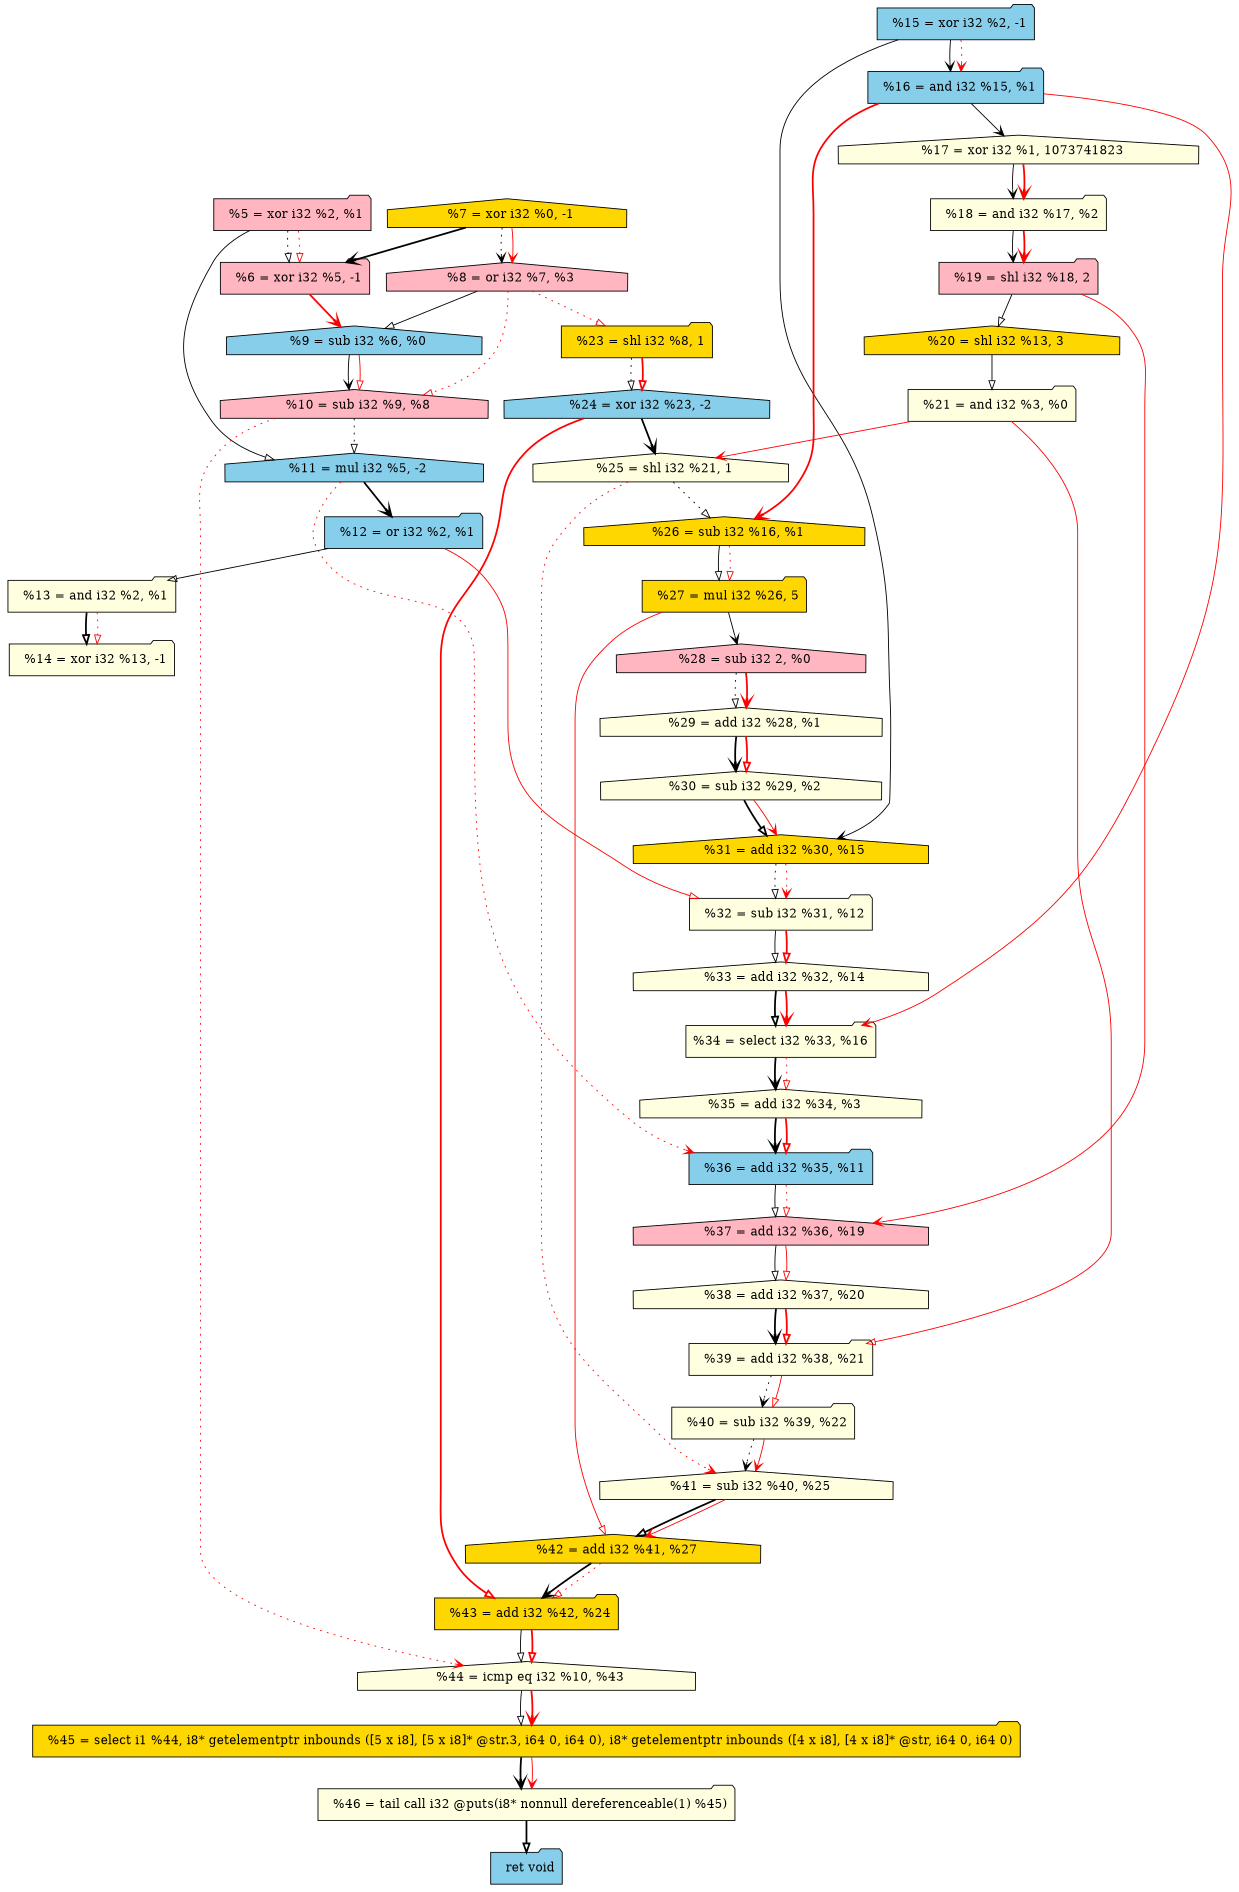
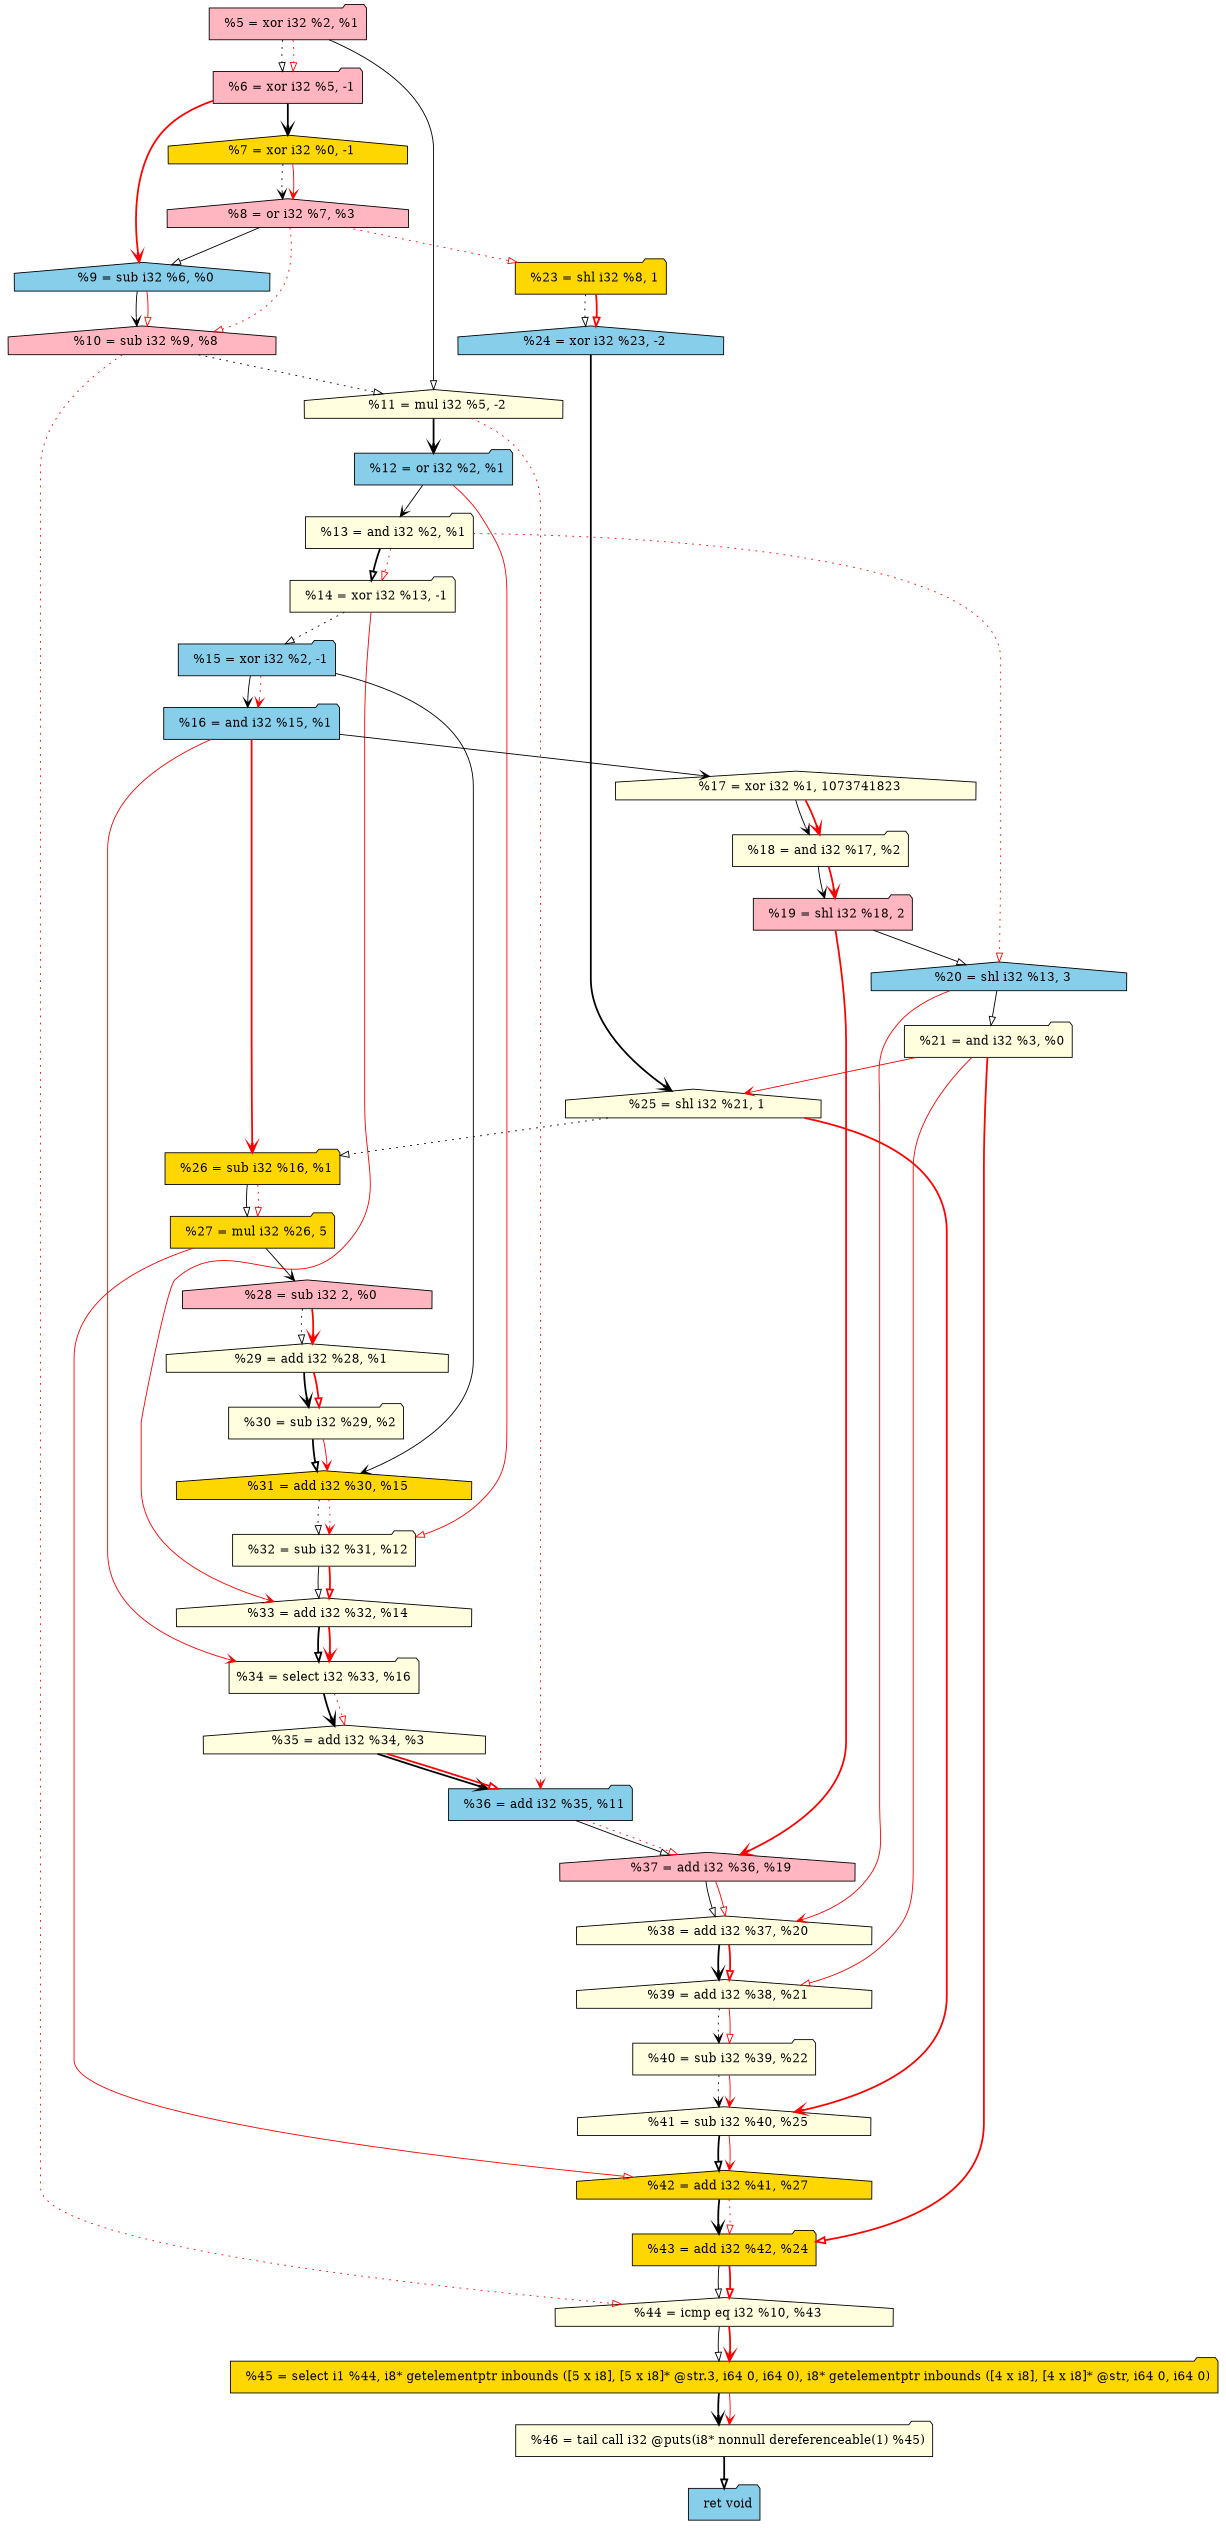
(411, 244) -> (288, 115)
(992, 342) -> (999, 978)
(354, 469) -> (434, 405)
(724, 533) -> (252, 1169)
(252, 564) -> (414, 497)
none -> (899, 580)
none -> (319, 626)
(741, 787) -> (316, 1423)
(1145, 826) -> (846, 1413)
(441, 987) -> (984, 1697)
(541, 990) -> (947, 1614)
(201, 1110) -> (40, 1551)
none -> (364, 1217)
(781, 1359) -> (724, 1995)
none -> (880, 1457)
